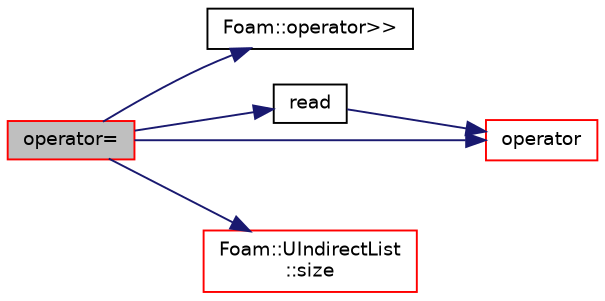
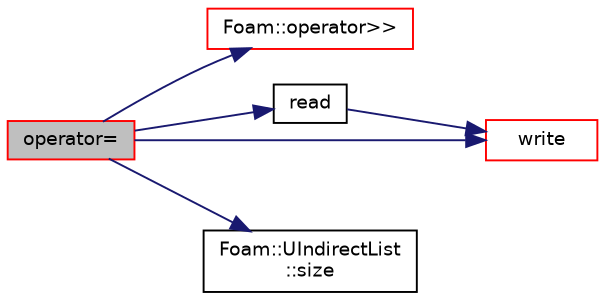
(310, 29) -> (310, 29)
(542, 140) -> (542, 140)
(310, 261) -> (310, 261)
